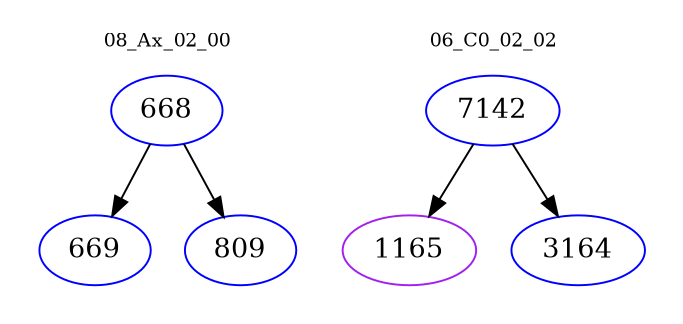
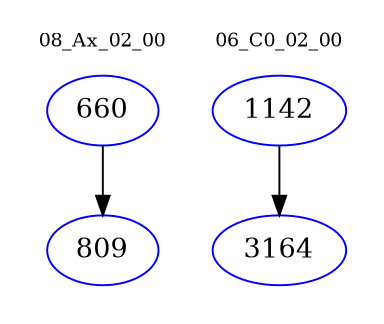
(494, 42) -> (279, 42)
(167, 111) -> (103, 111)
(493, 111) -> (279, 111)
(95, 250) -> none
(409, 250) -> none
